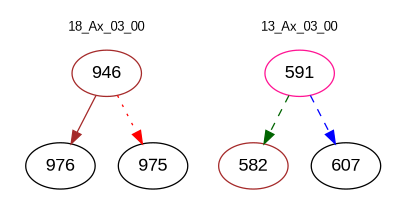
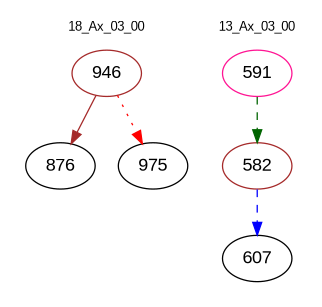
(320, 114) -> (257, 206)
(60, 166) -> (60, 166)
